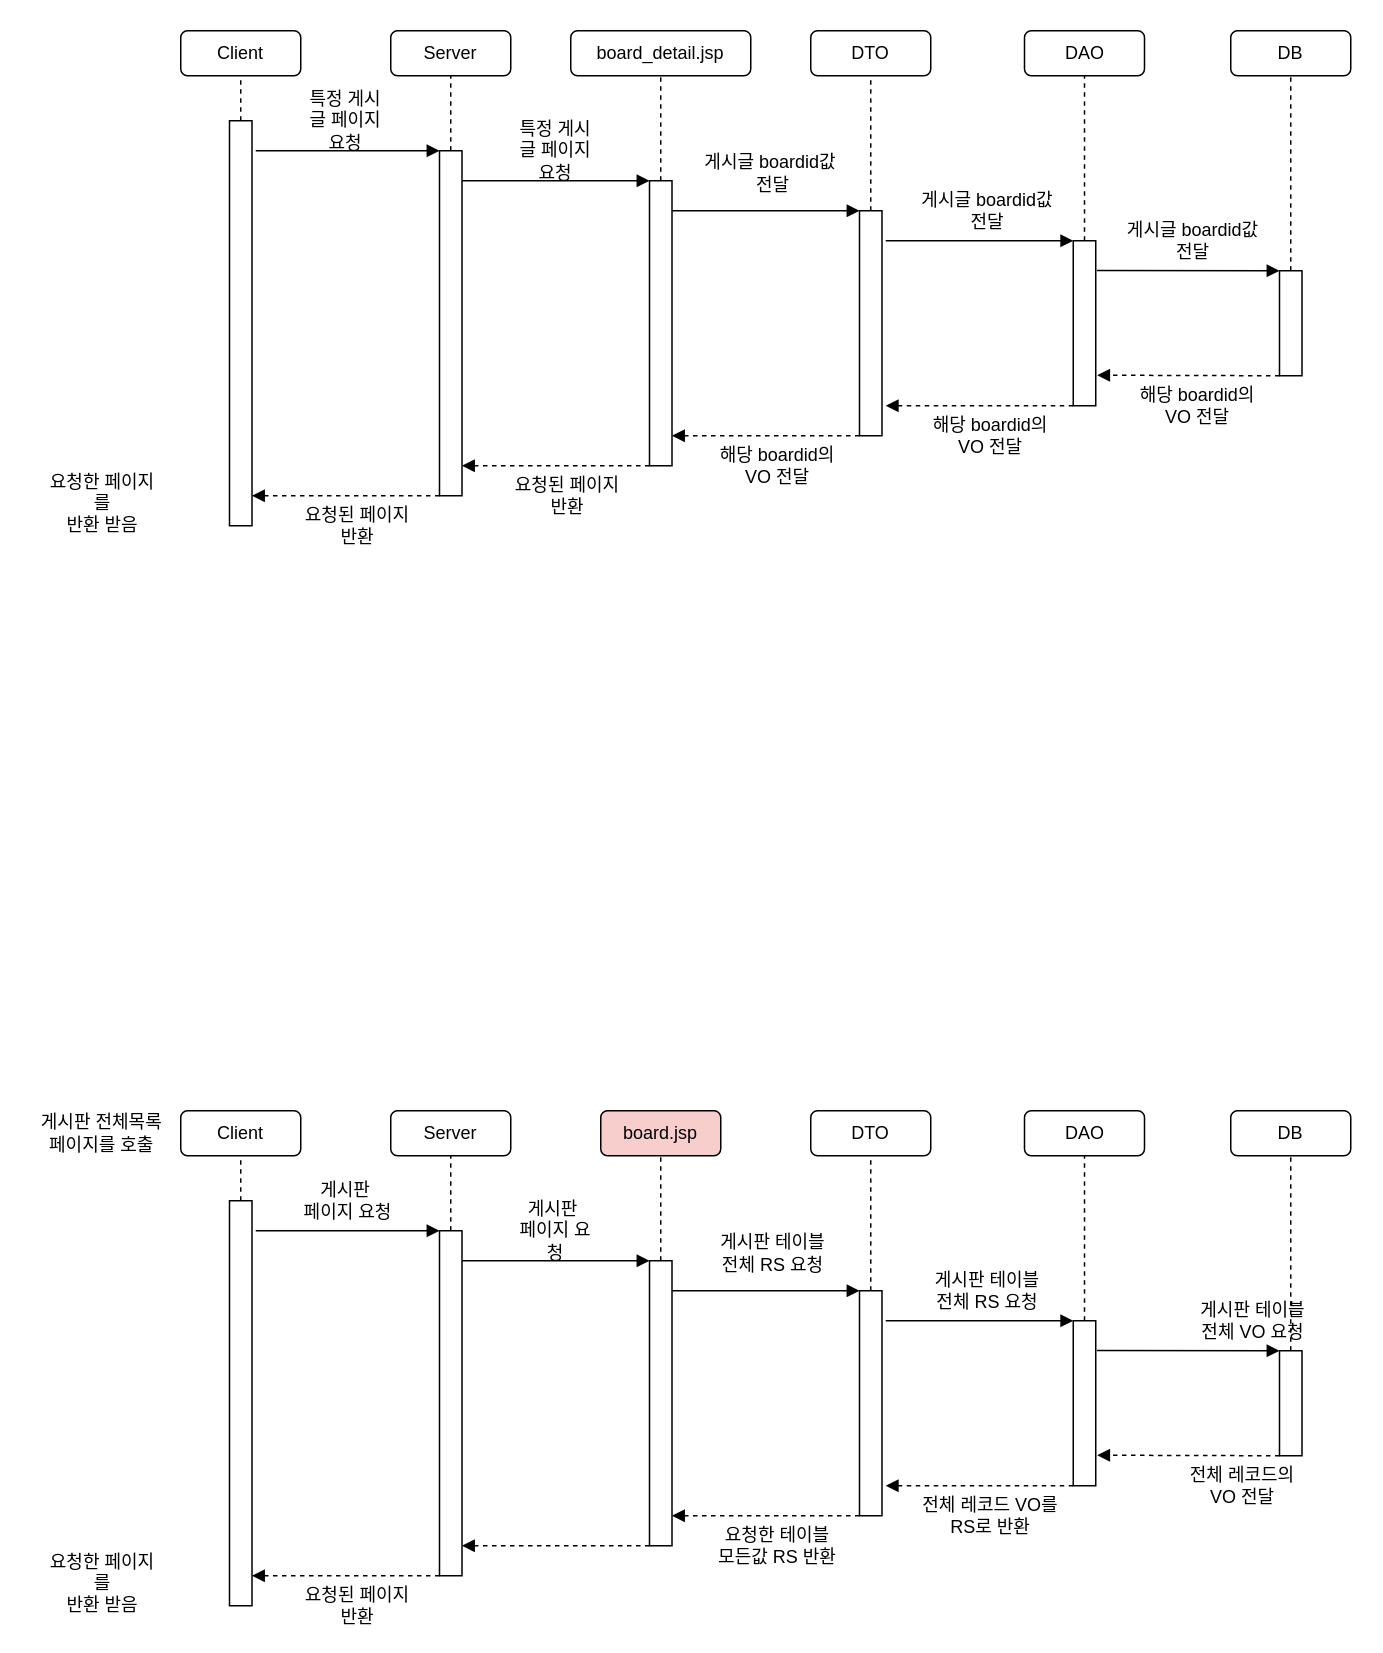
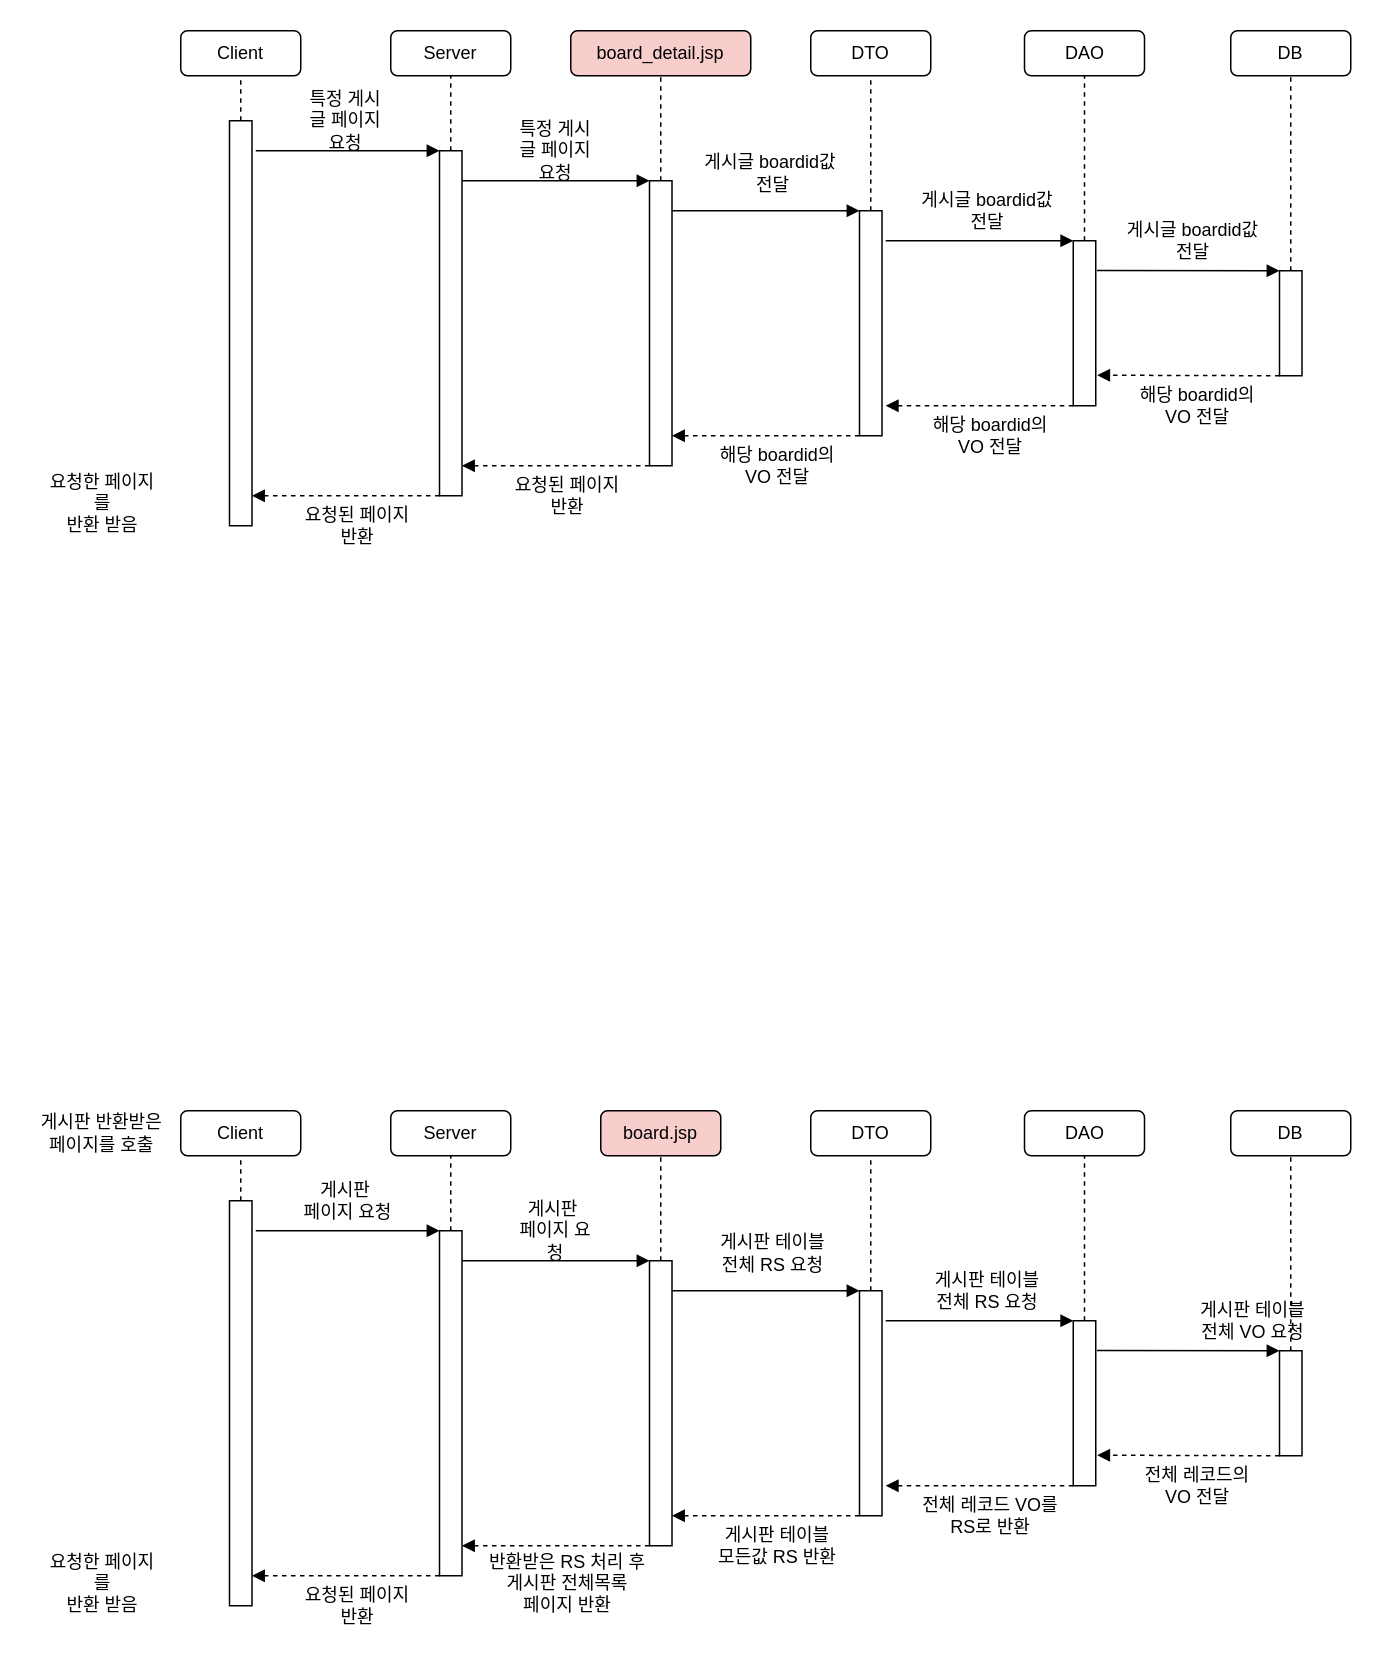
(661, 53) -> (661, 53)
(102, 1133) -> (102, 1133)
(1242, 1486) -> (1197, 1486)
(778, 1546) -> (778, 1546)
none -> (567, 1583)
